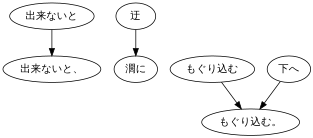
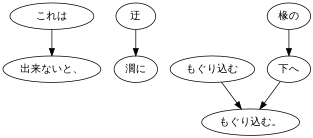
(52, 16) -> (52, 16)
none -> (289, 16)
